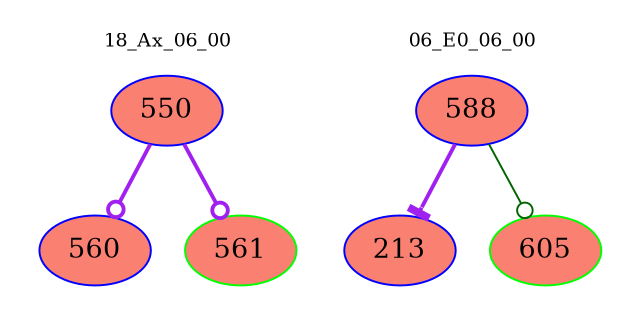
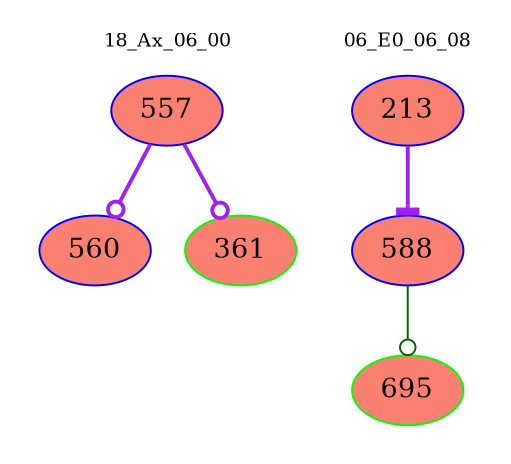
(473, 42) -> (408, 42)
(167, 111) -> (167, 111)
(438, 176) -> (408, 176)
(241, 250) -> (241, 250)
(546, 250) -> (408, 390)
